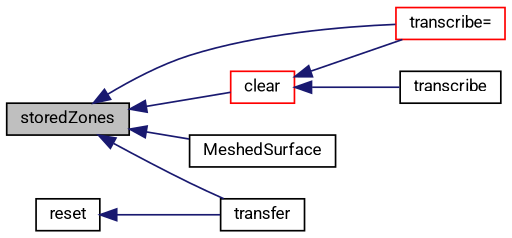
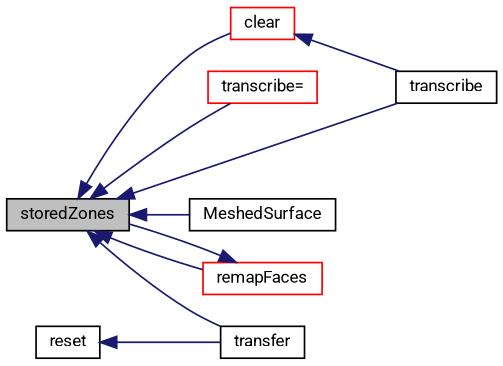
(357, 55) -> none
none -> (265, 148)
none -> (263, 279)
